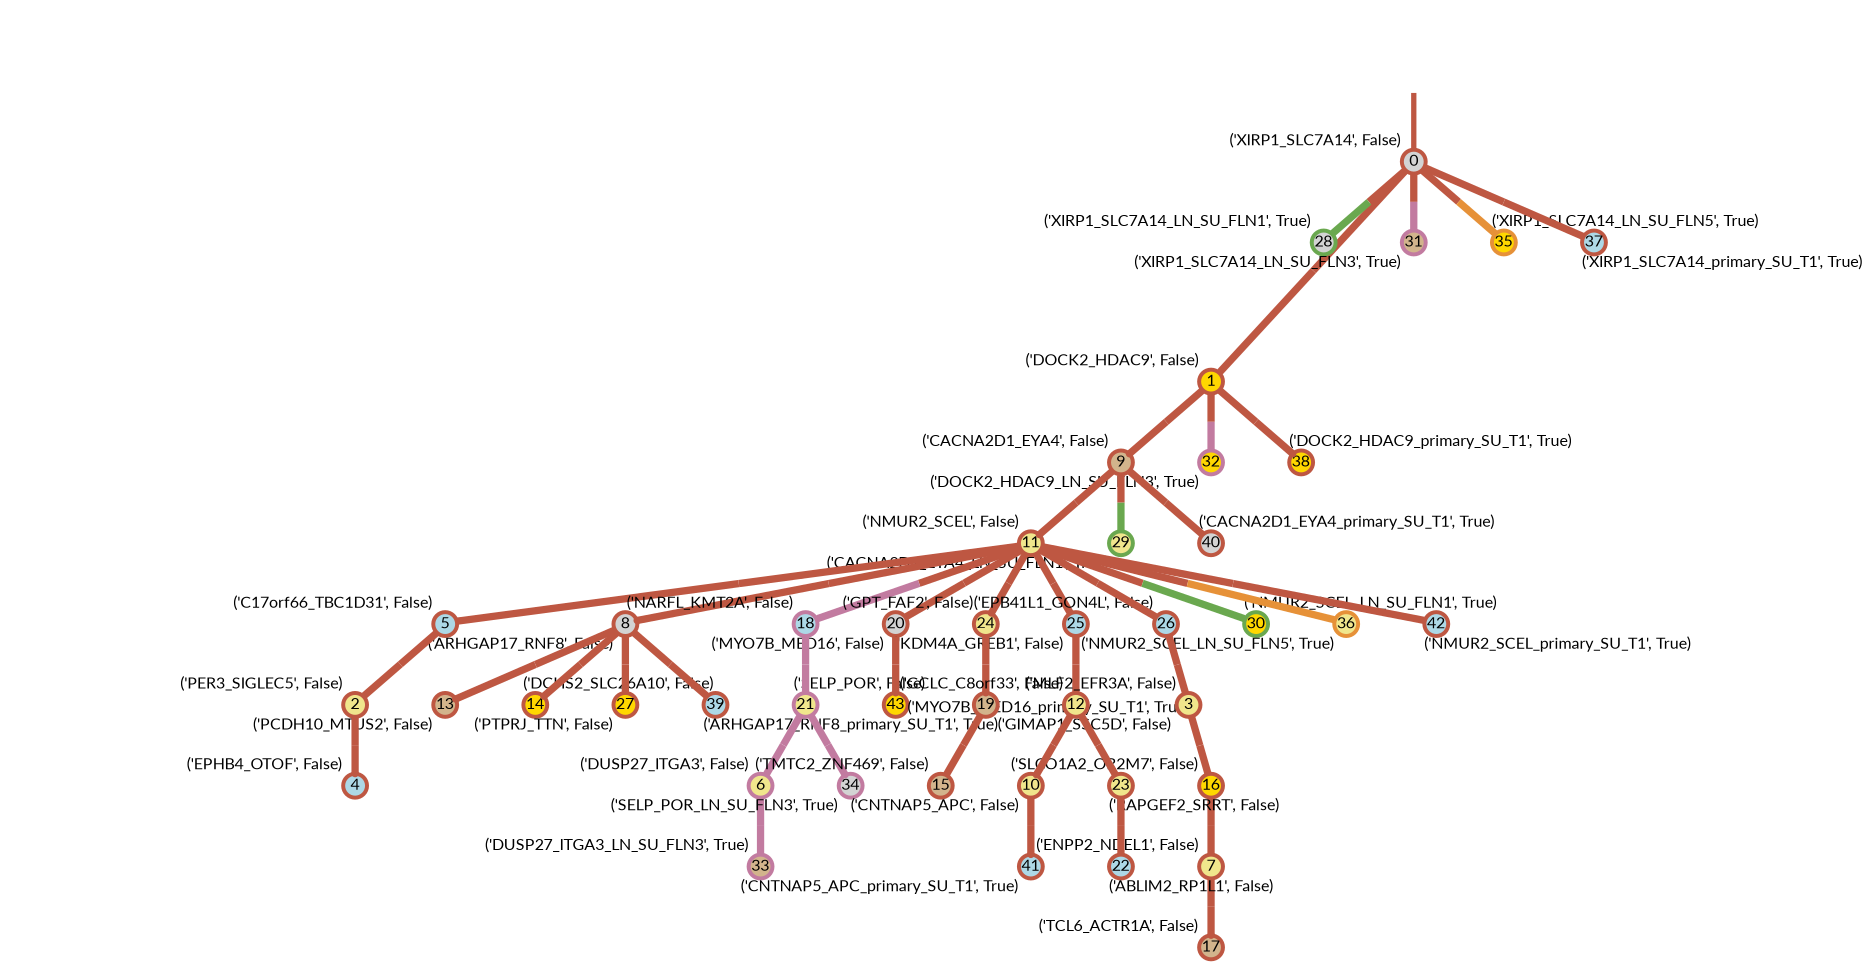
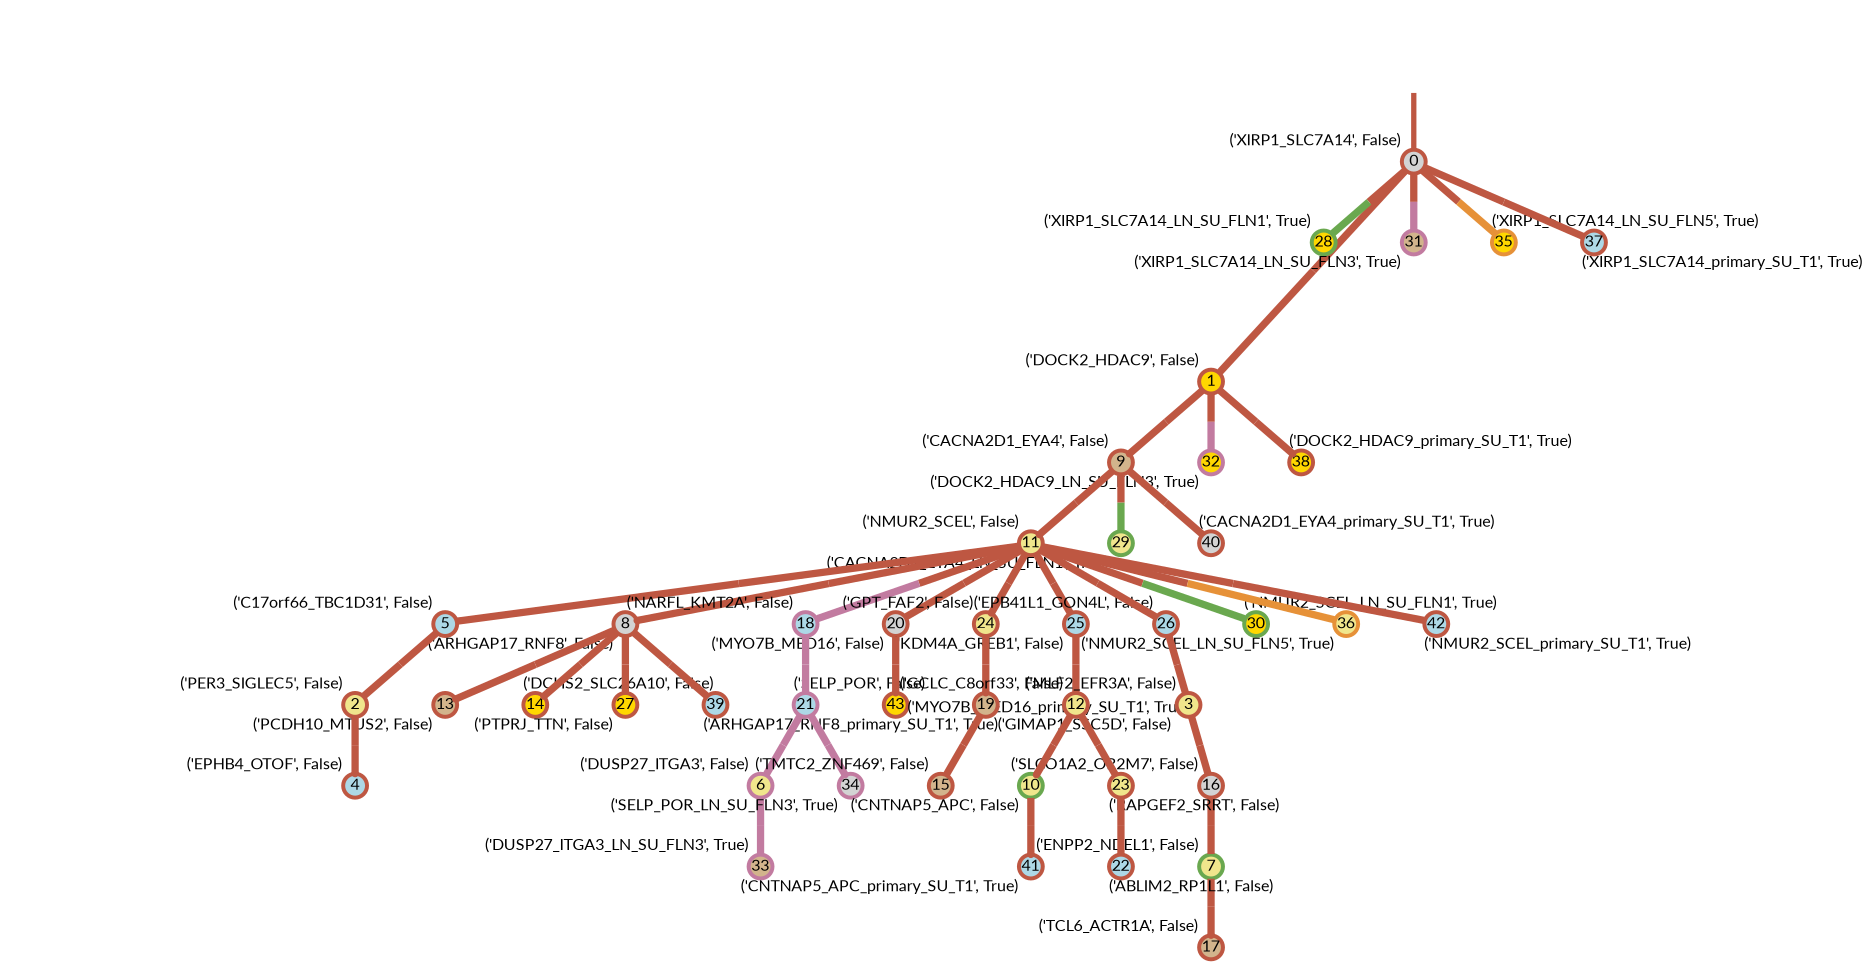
(1324, 242) -> (1324, 242)
(806, 705) -> (806, 705)
(1031, 786) -> (1031, 786)
(1211, 786) -> (1211, 786)
(1211, 867) -> (1211, 867)
